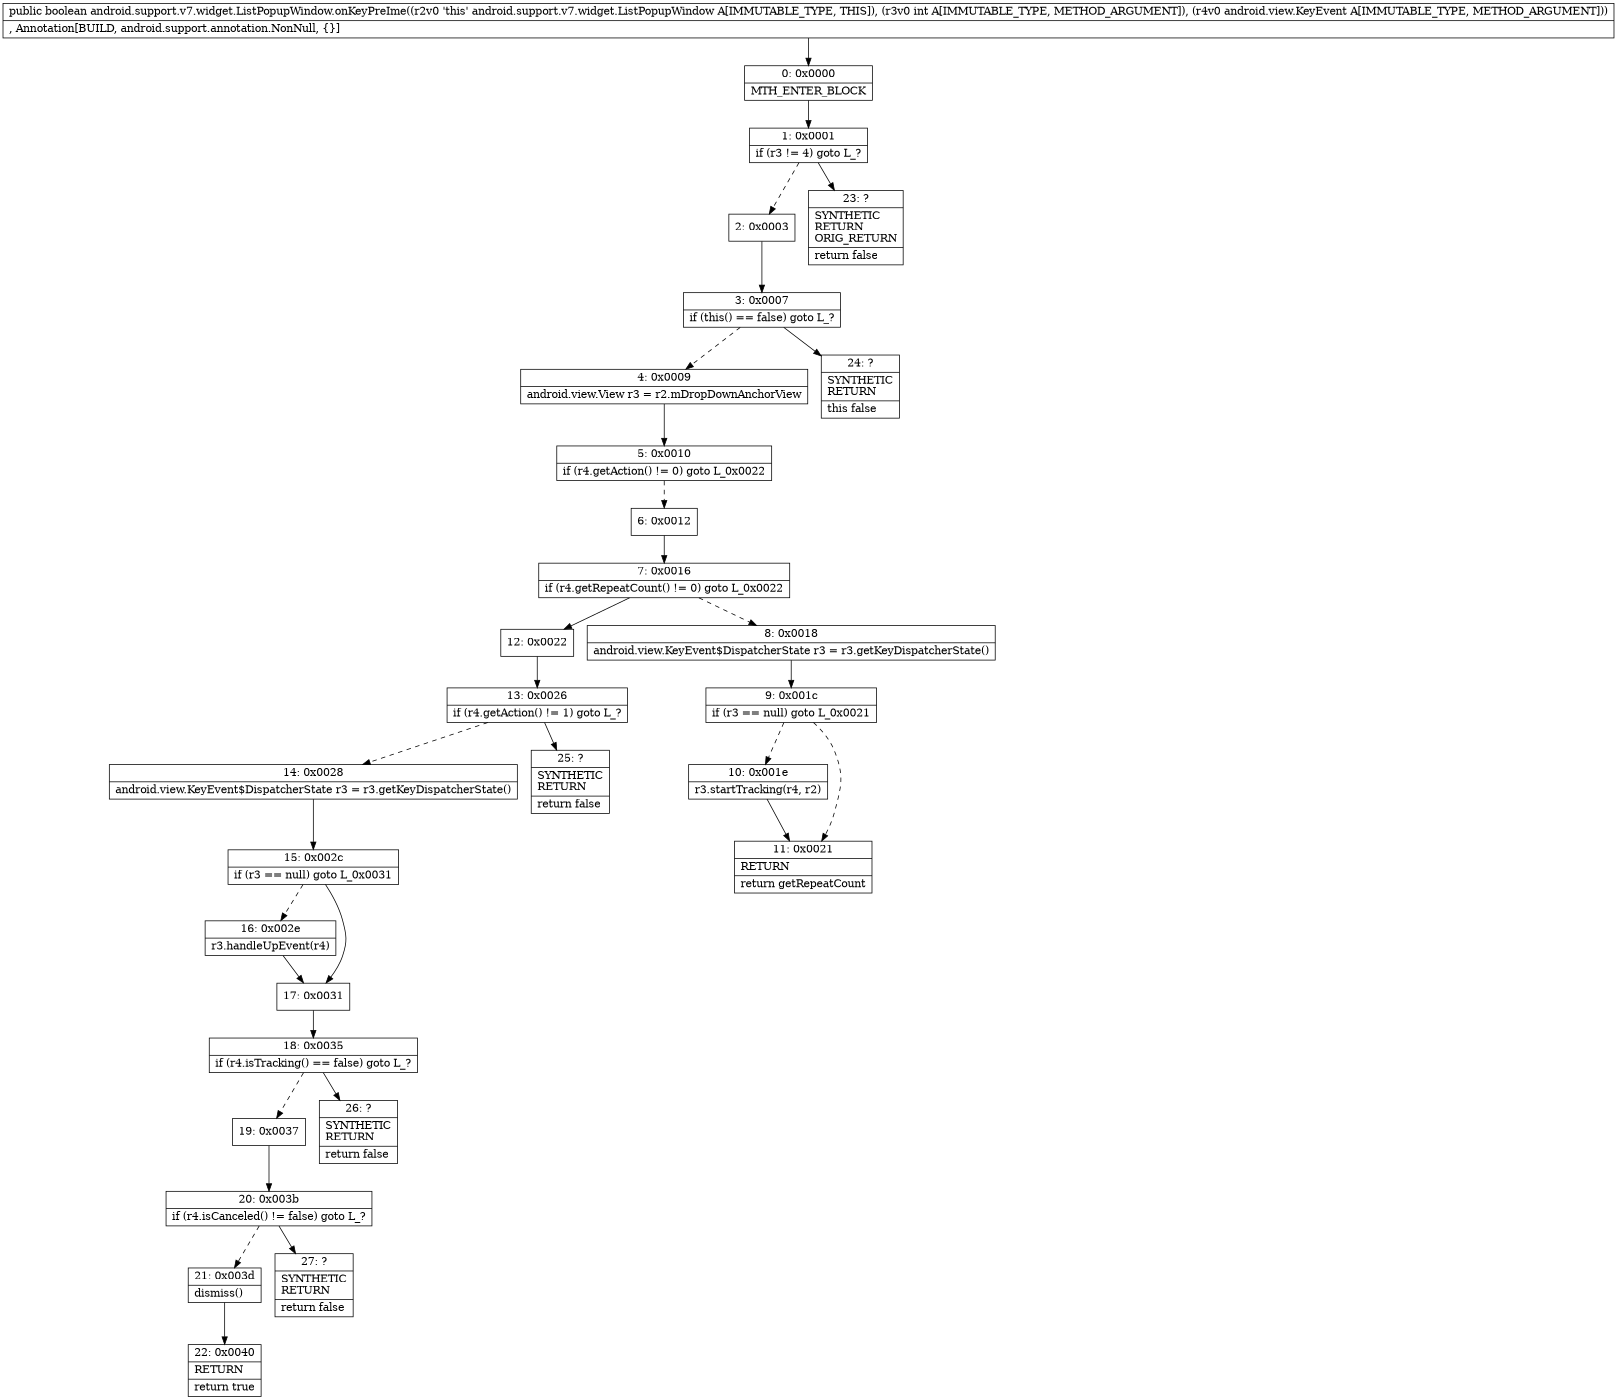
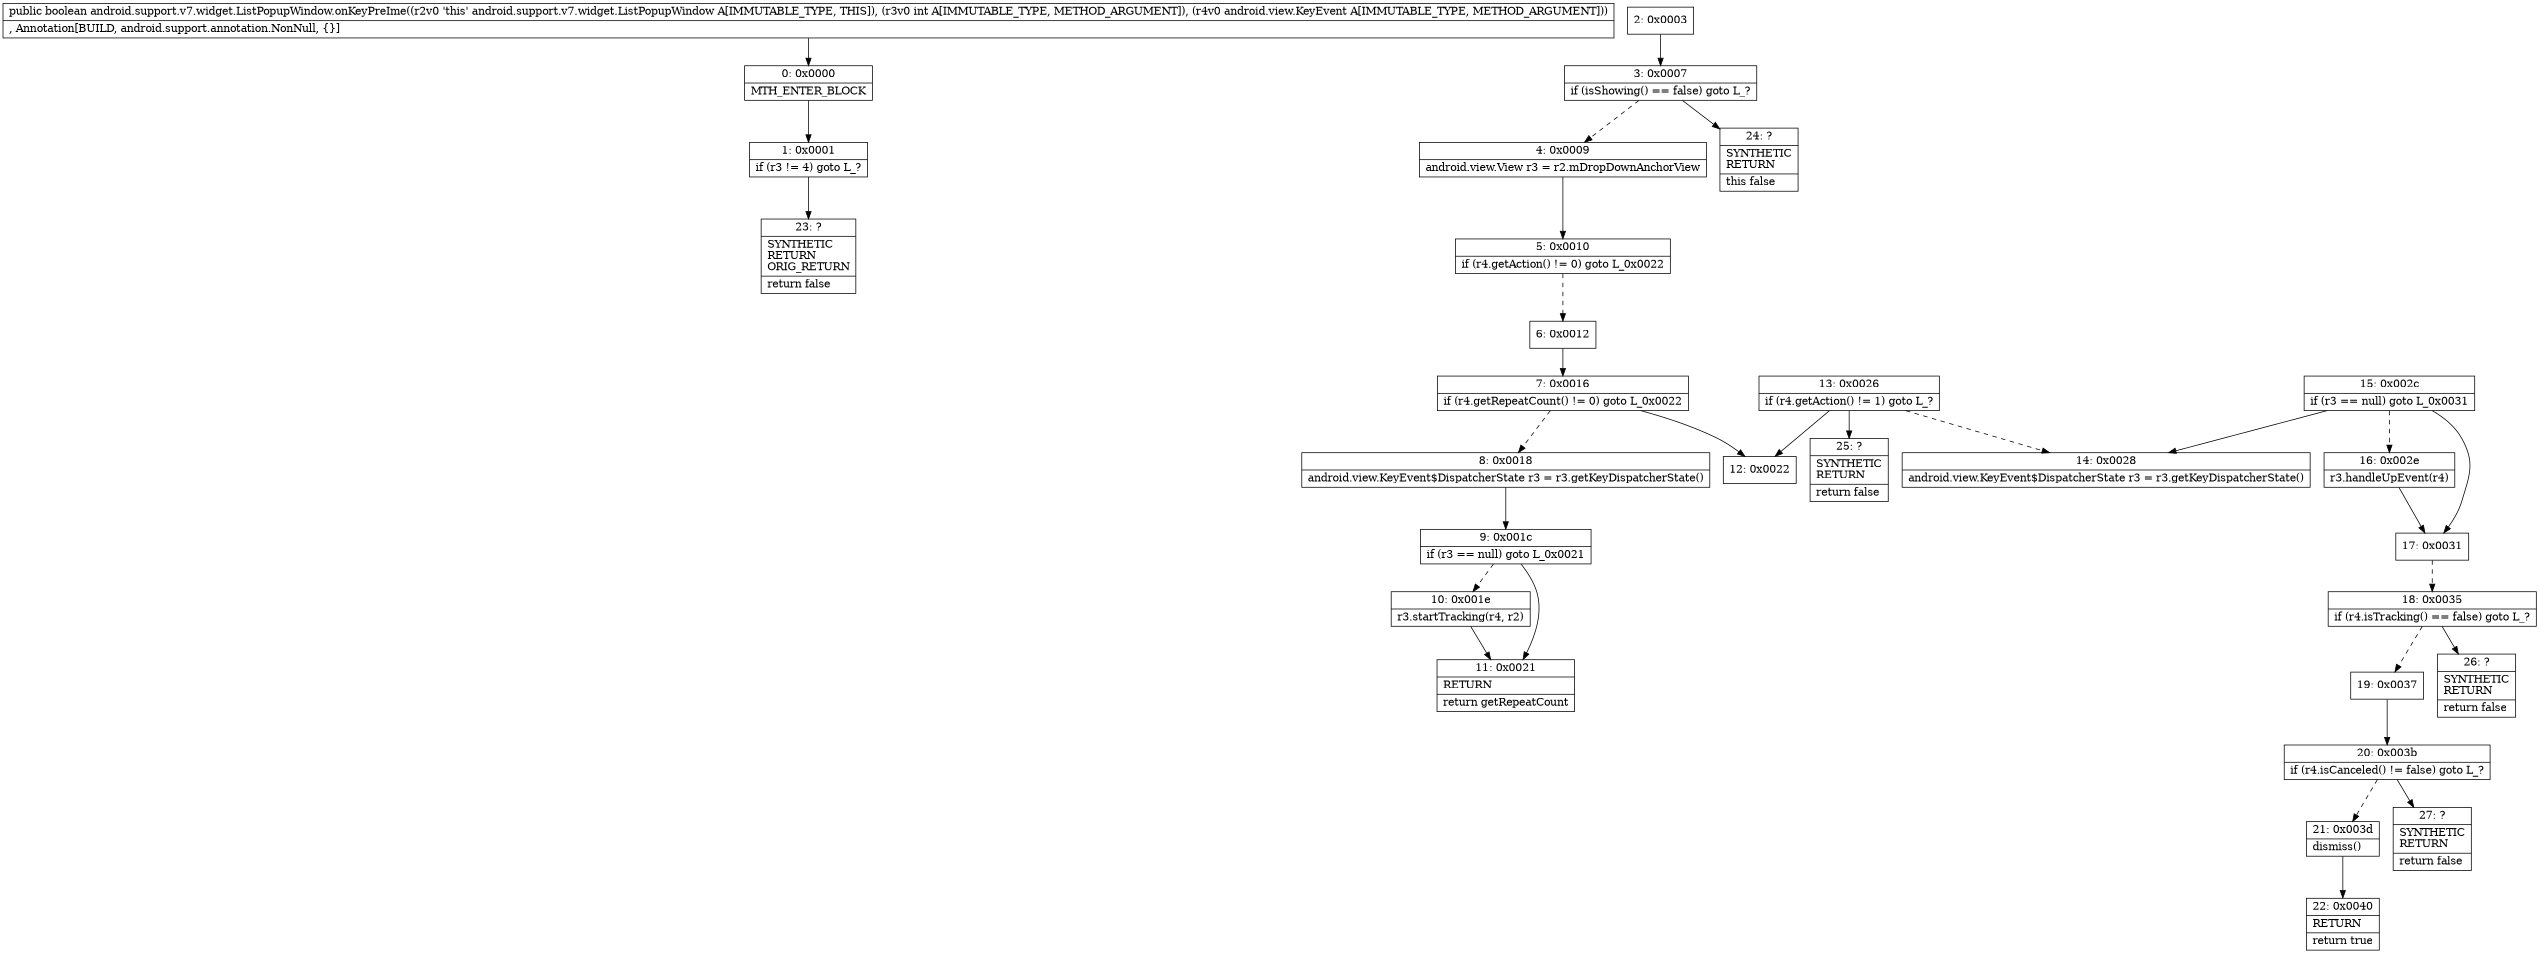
(786, 185) -> none
(762, 318) -> (1661, 91)
(537, 668) -> (1805, 431)
(841, 776) -> (1539, 607)
(313, 820) -> (2251, 431)
(313, 1020) -> (2432, 572)
